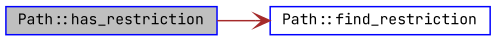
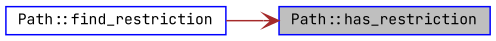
(236, 21) -> (245, 21)
